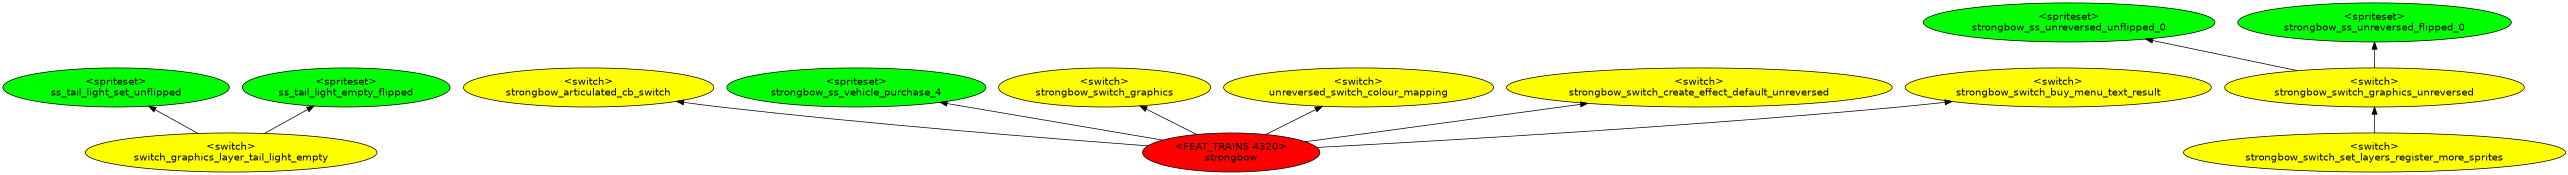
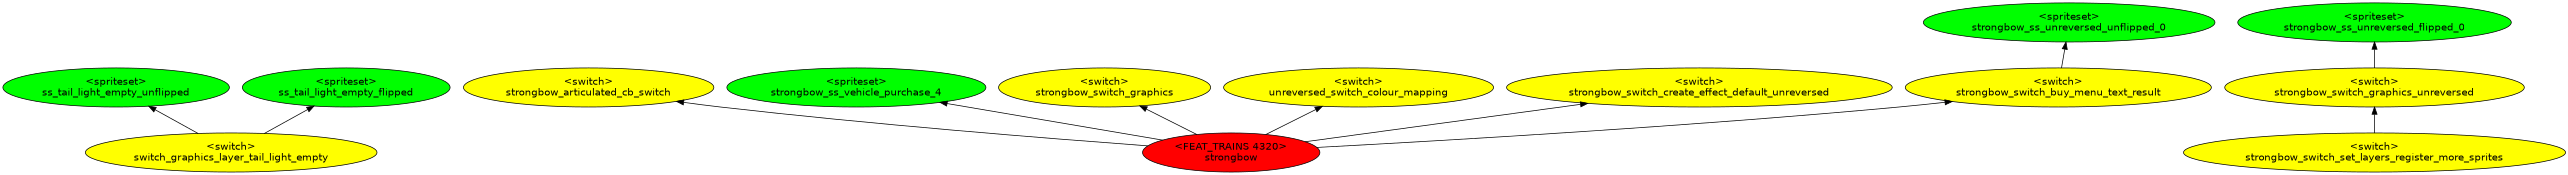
(2225, 56) -> (2063, 59)
(116, 87) -> (116, 87)
